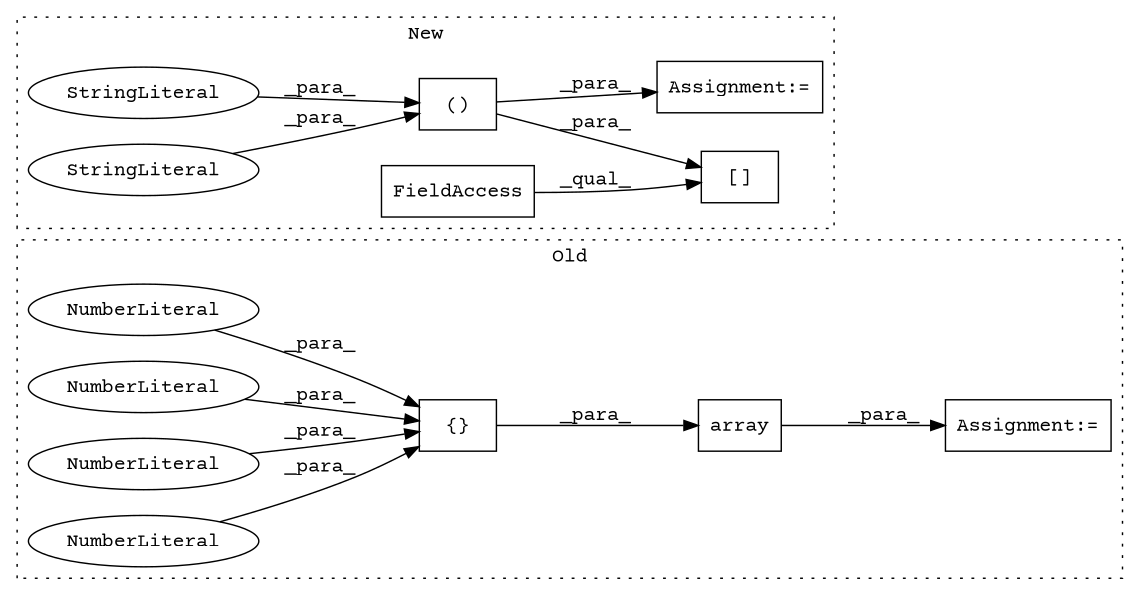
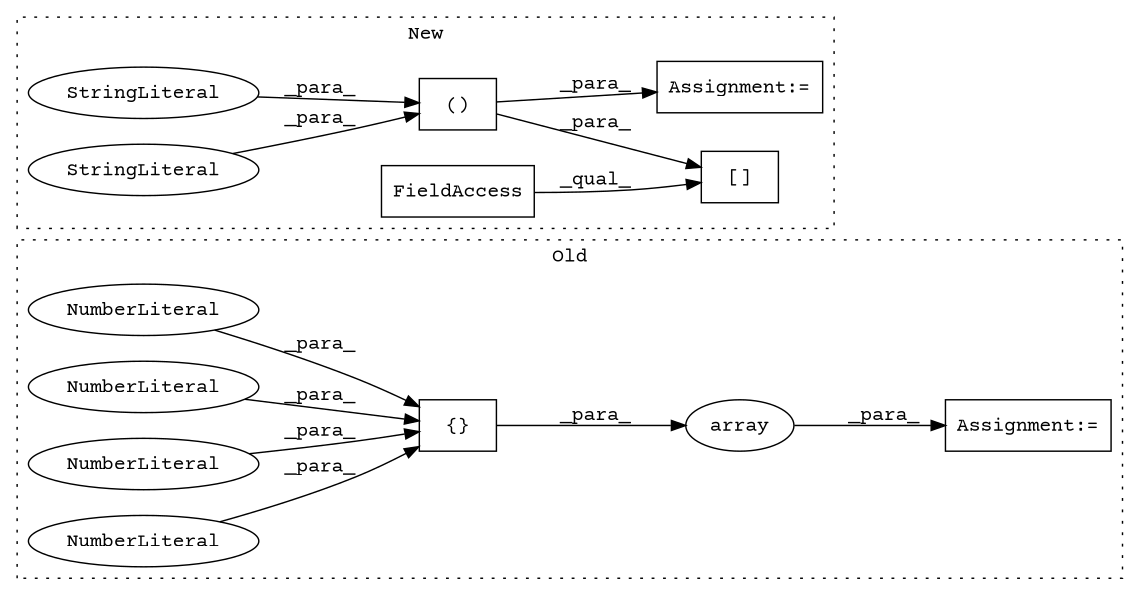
(740, 425) -> (740, 425)
